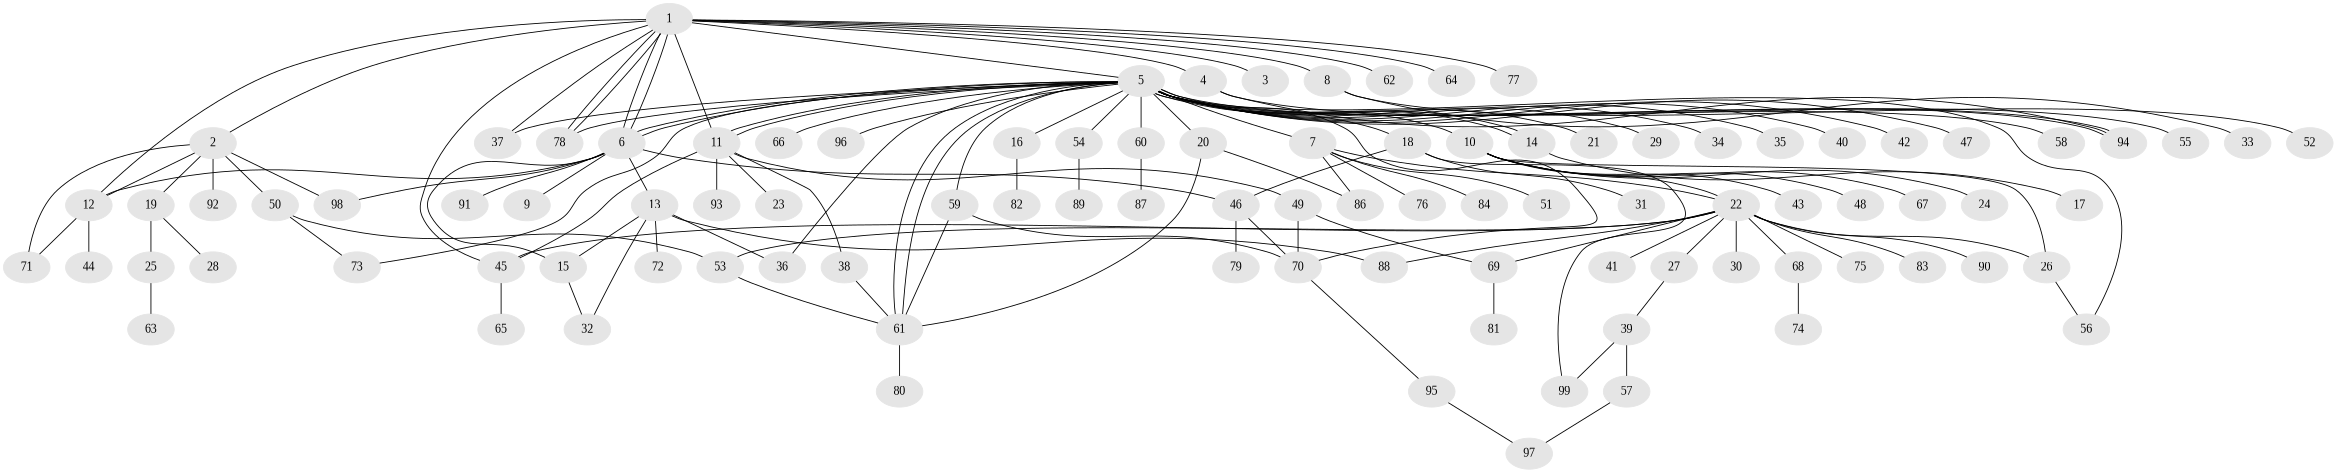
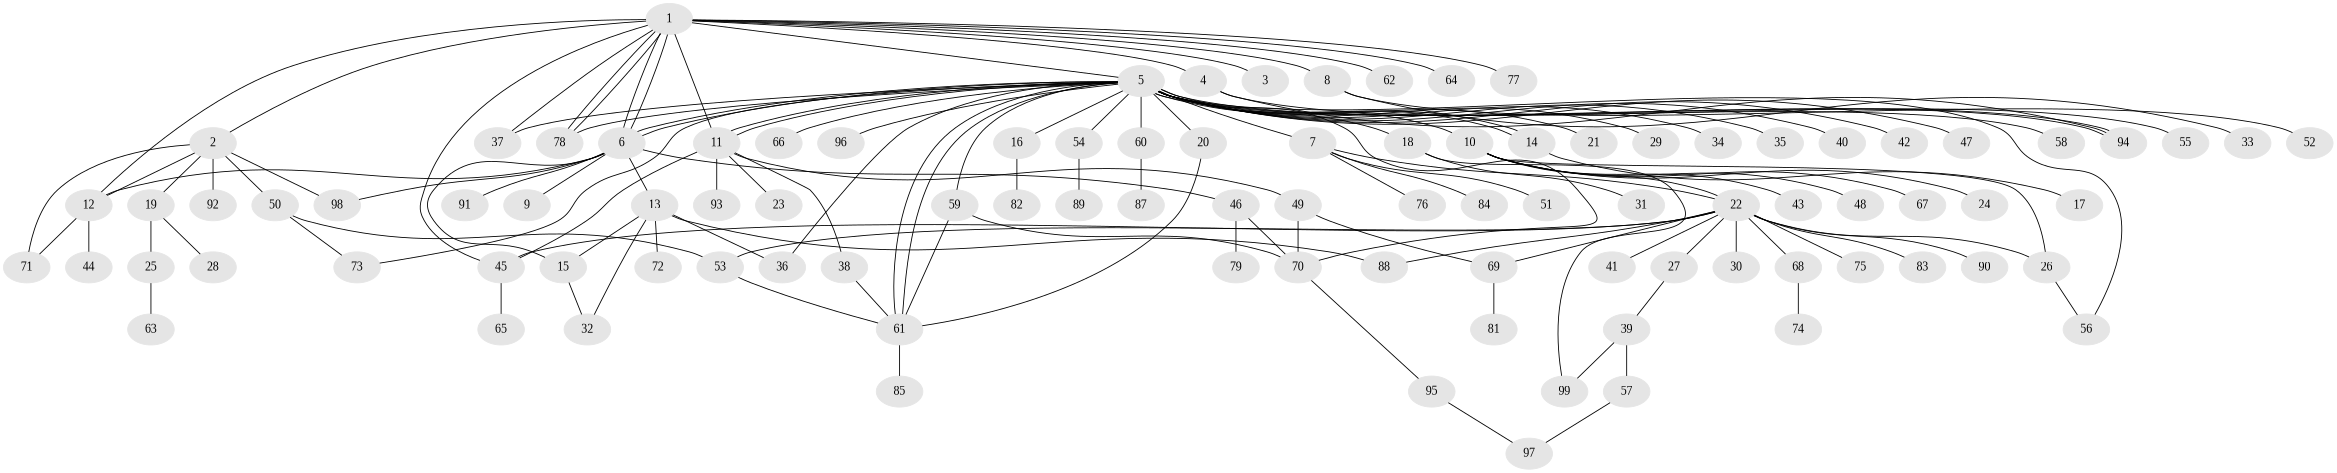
(1320, 171) -> none
(1360, 205) -> none
(900, 392) -> (900, 392)
